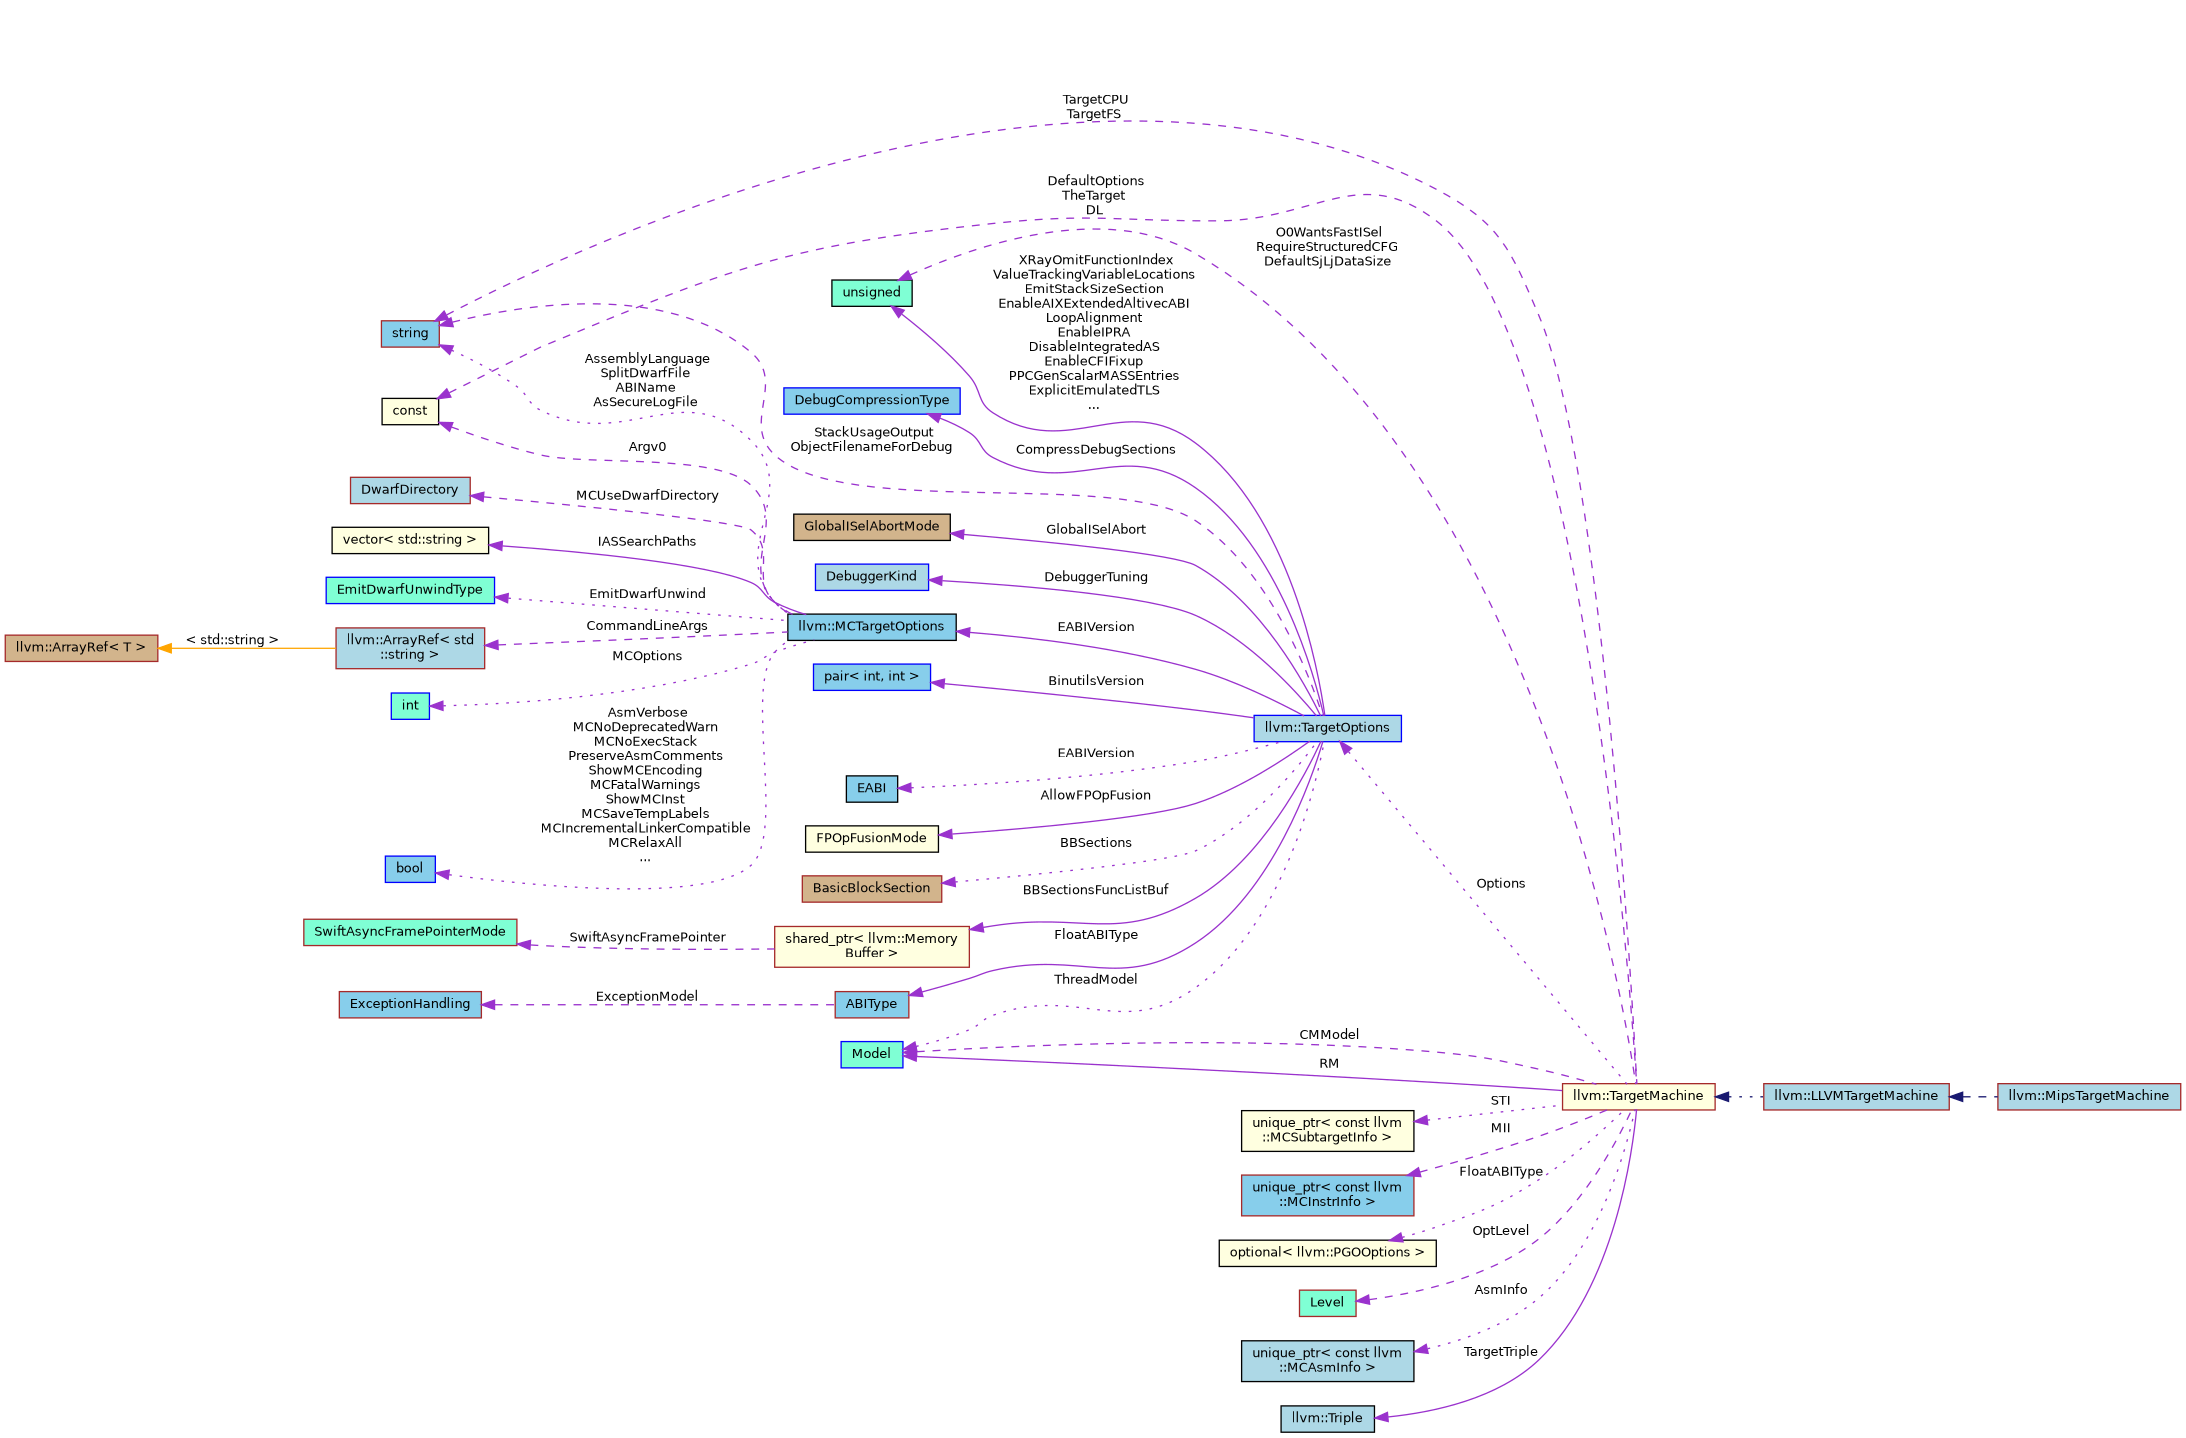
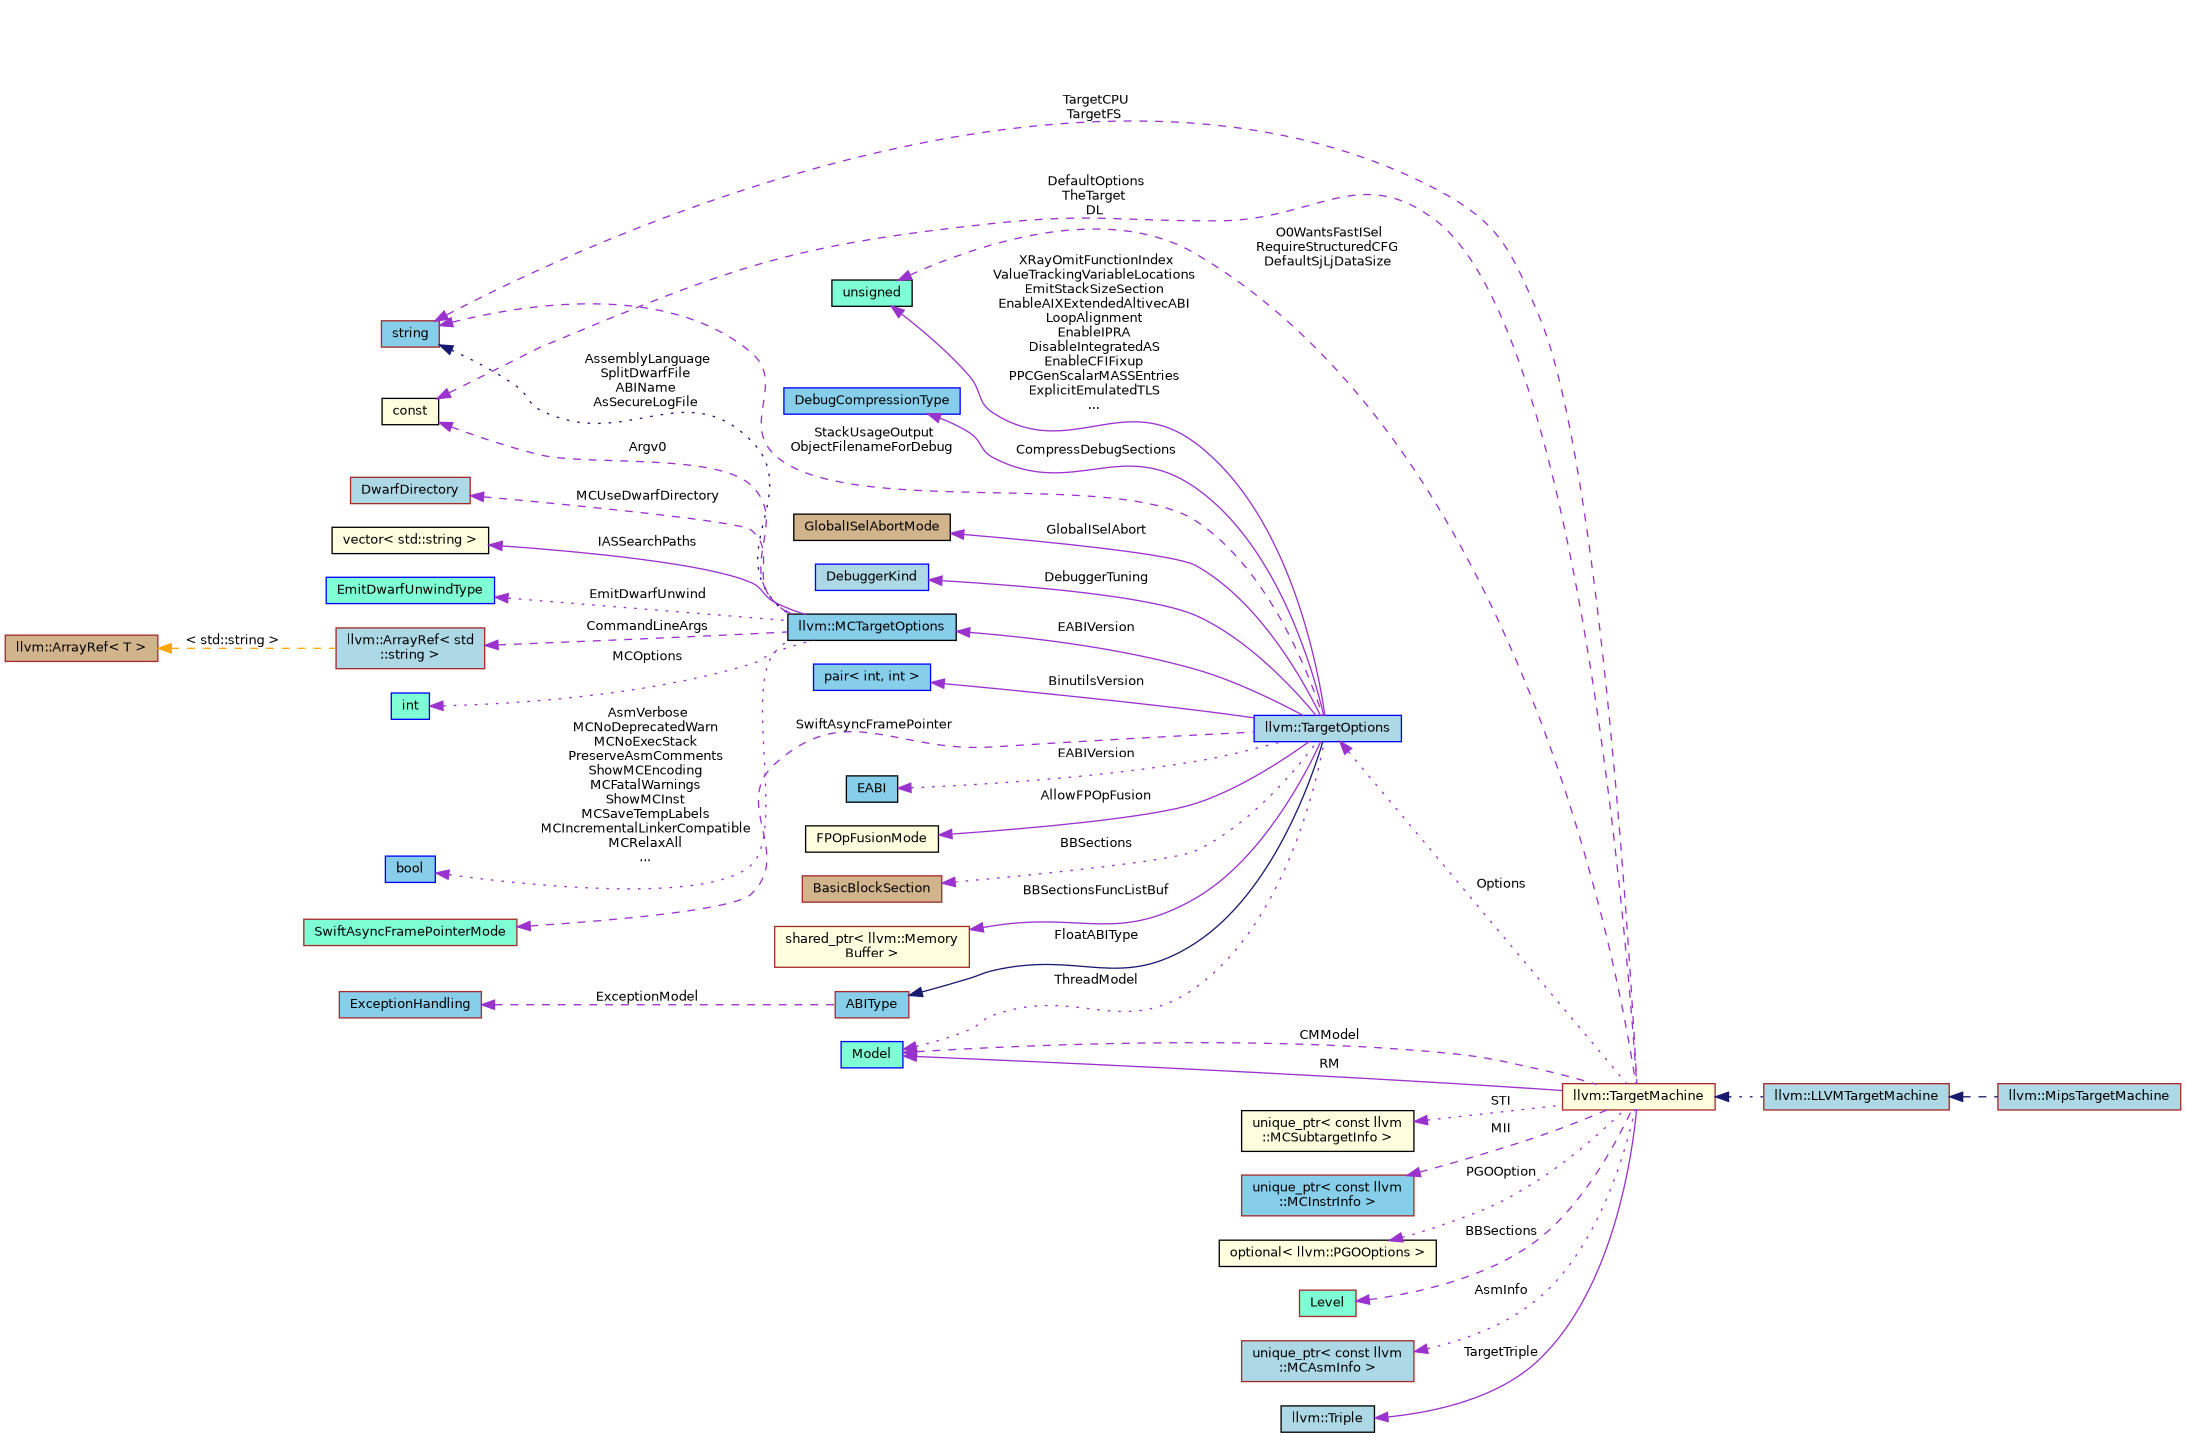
(690, 413) -> (690, 413)
(254, 648) -> (254, 648)
(652, 949) -> (829, 734)
(1178, 952) -> (1178, 952)
(1499, 1172) -> (1499, 1172)
(1499, 1232) -> (1499, 1232)
(1328, 1361) -> (1328, 1361)
